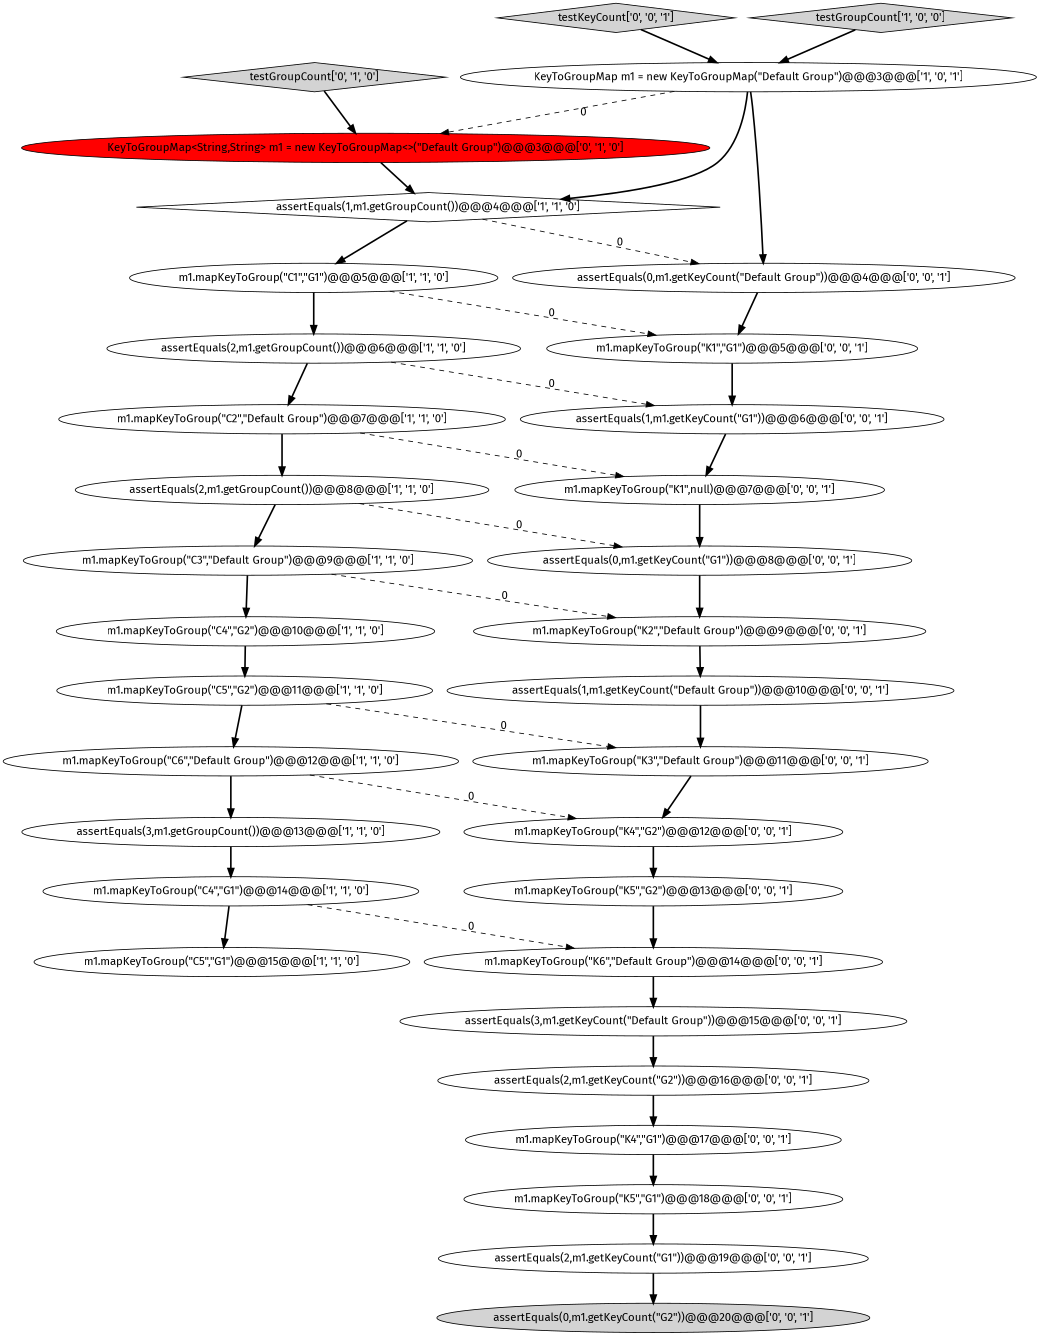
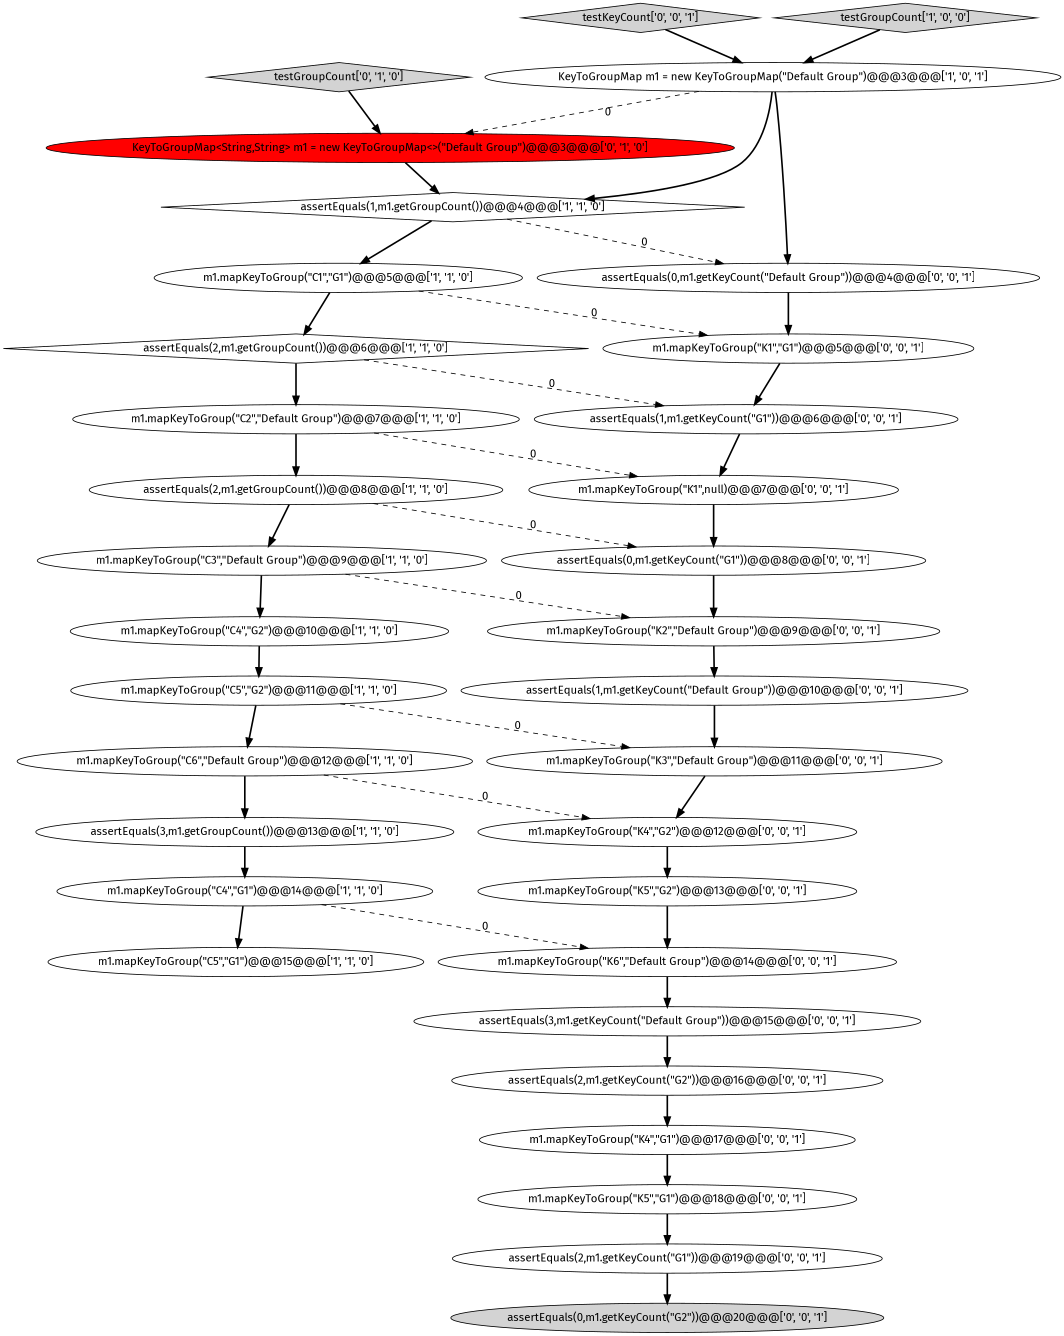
(314, 349) -> (296, 349)
